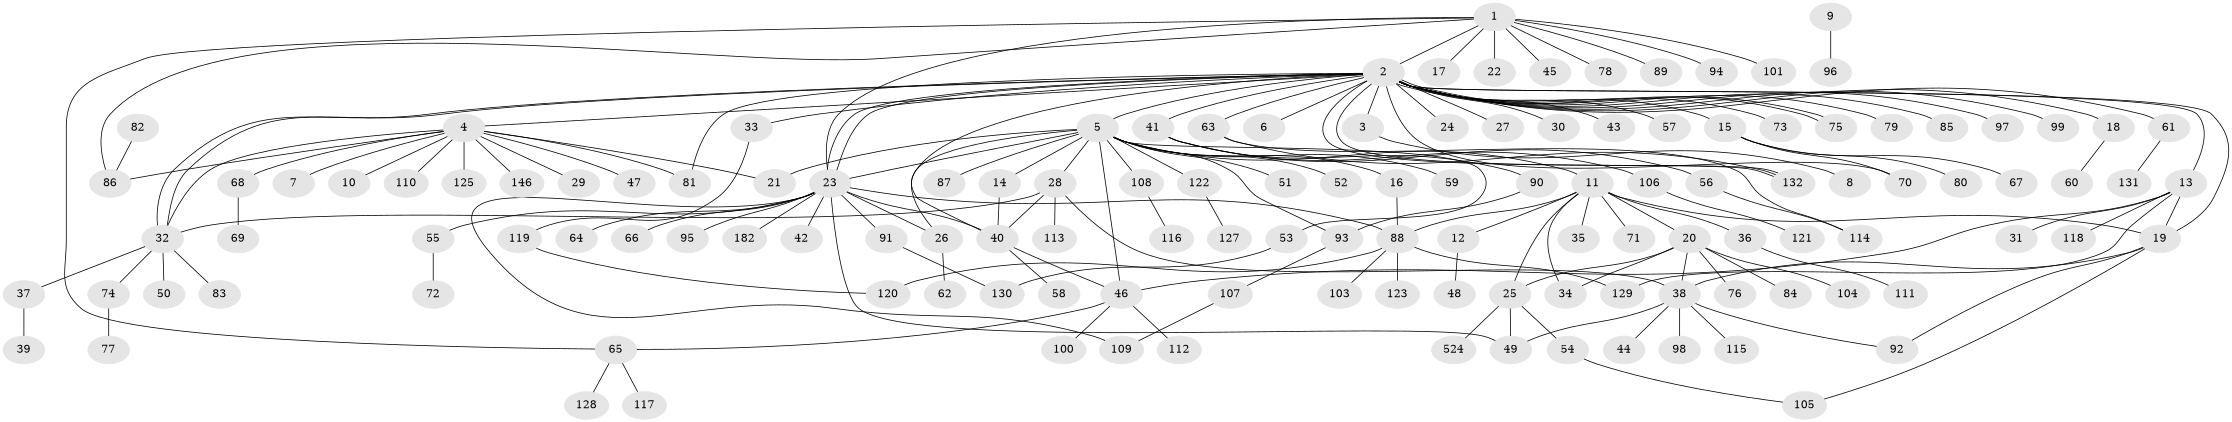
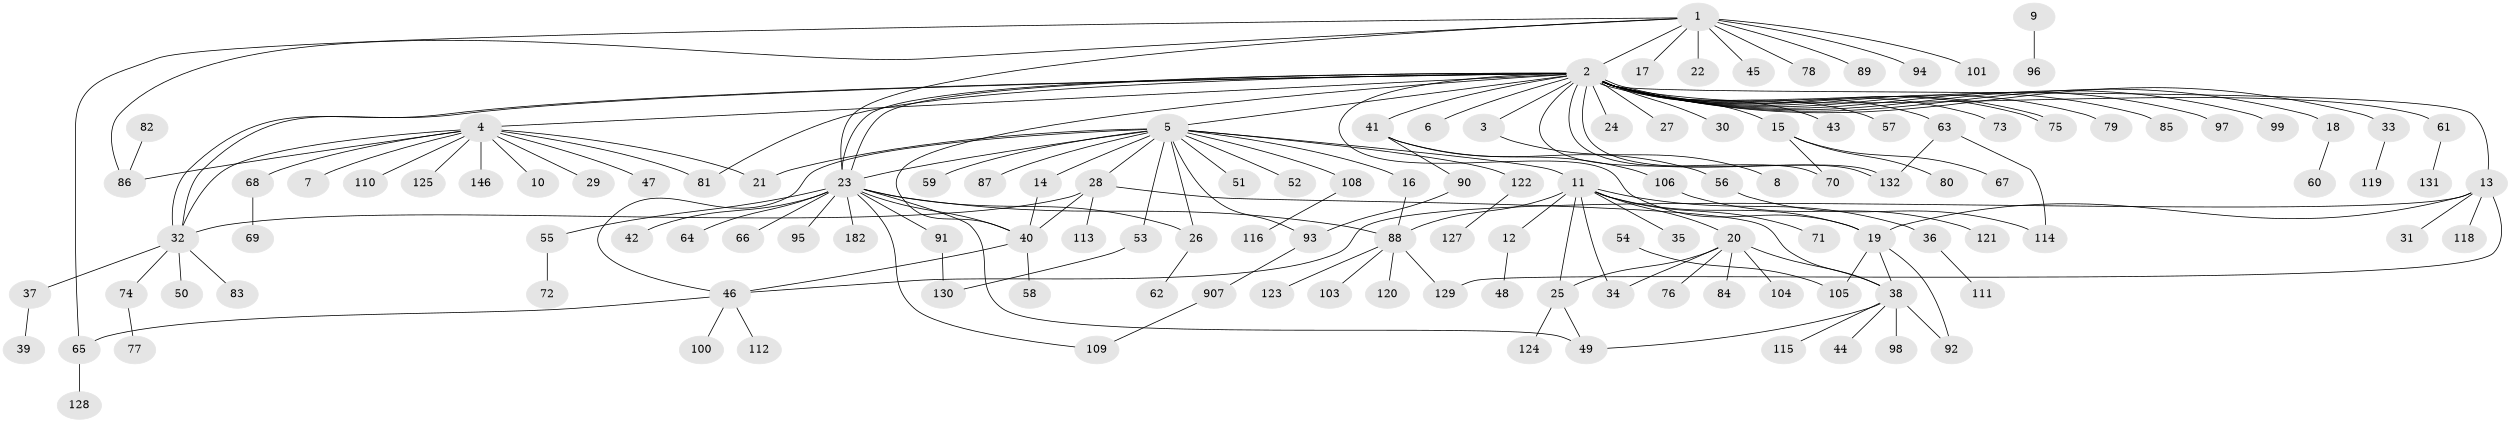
(700, 281) -> none
(1230, 294) -> (1214, 294)
(1539, 322) -> none
(1454, 350) -> (1529, 350)
(644, 405) -> none
